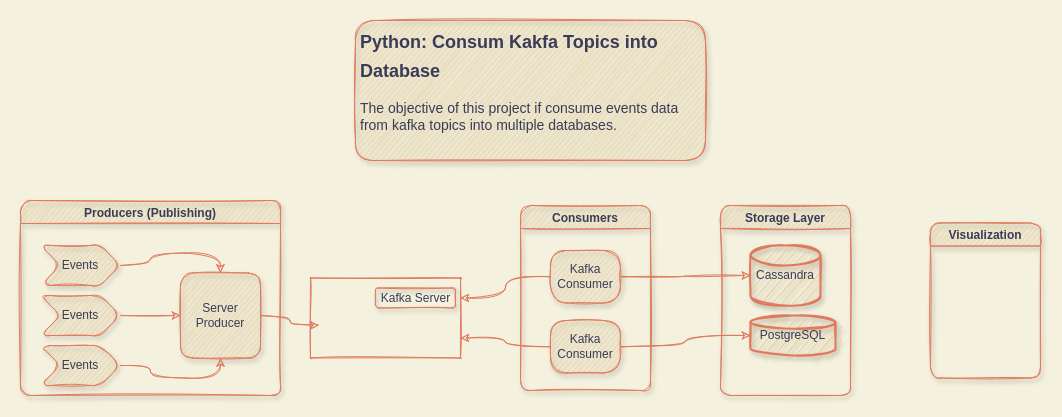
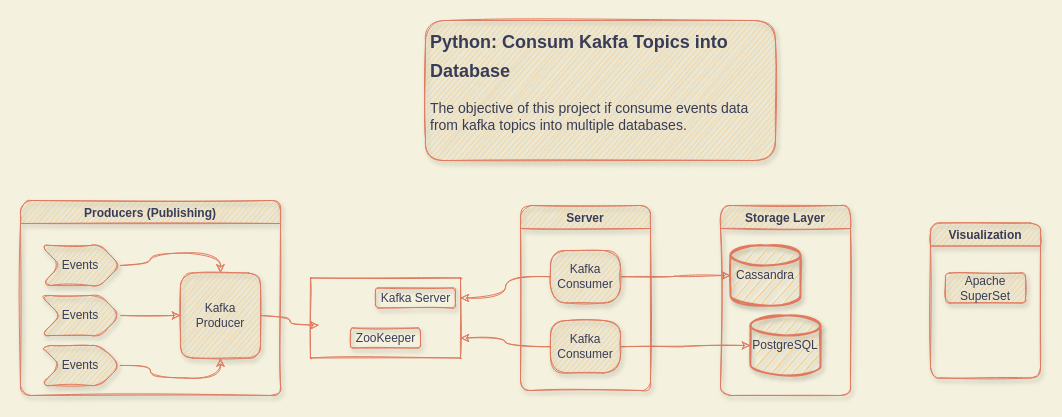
(531, 91) -> (601, 91)
(585, 218) -> (585, 218)
(786, 276) -> (766, 276)
none -> (986, 288)
(221, 316) -> (221, 316)
(793, 336) -> (786, 346)
none -> (386, 338)
